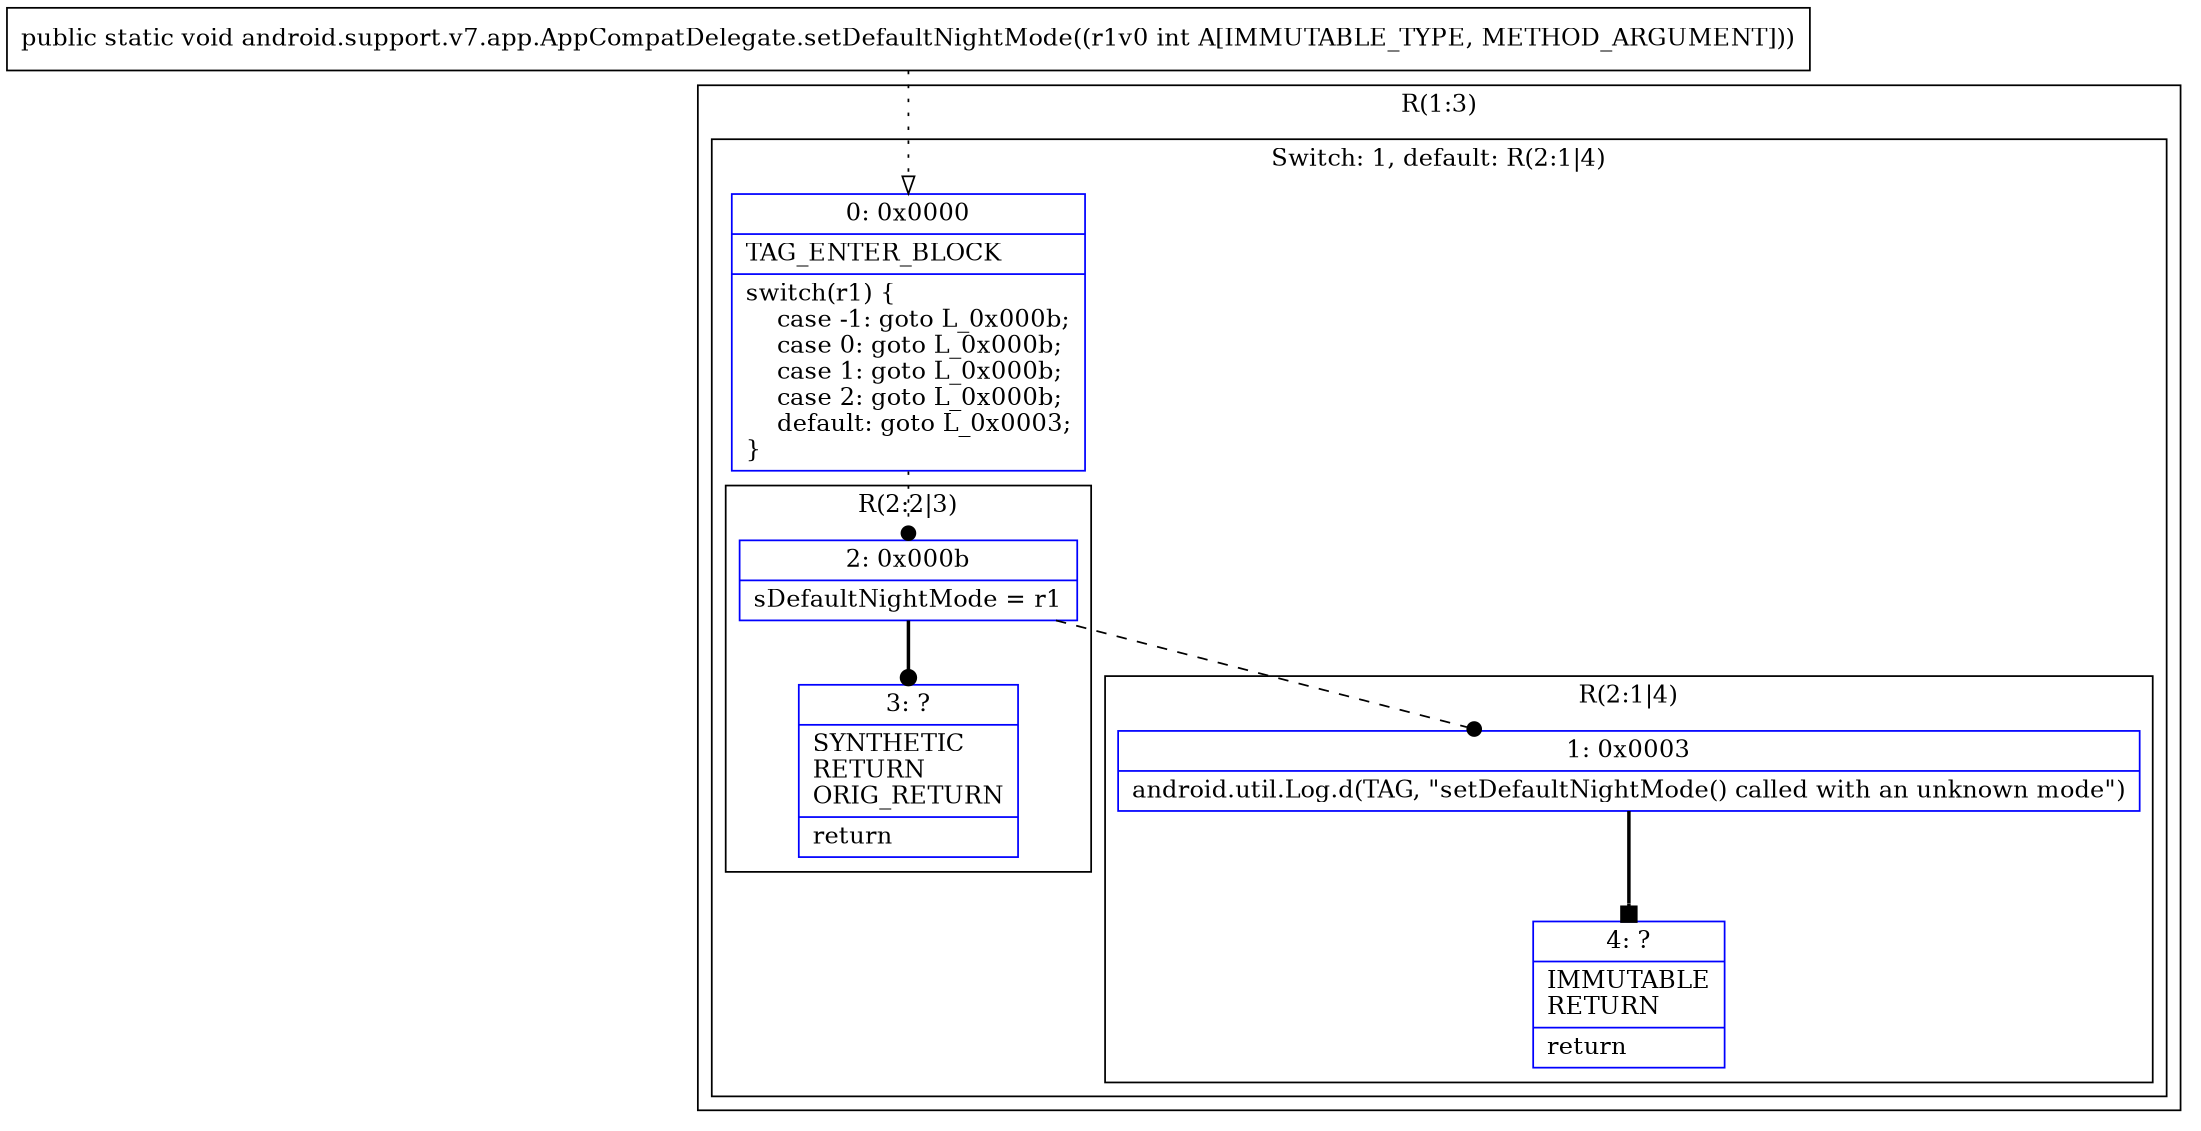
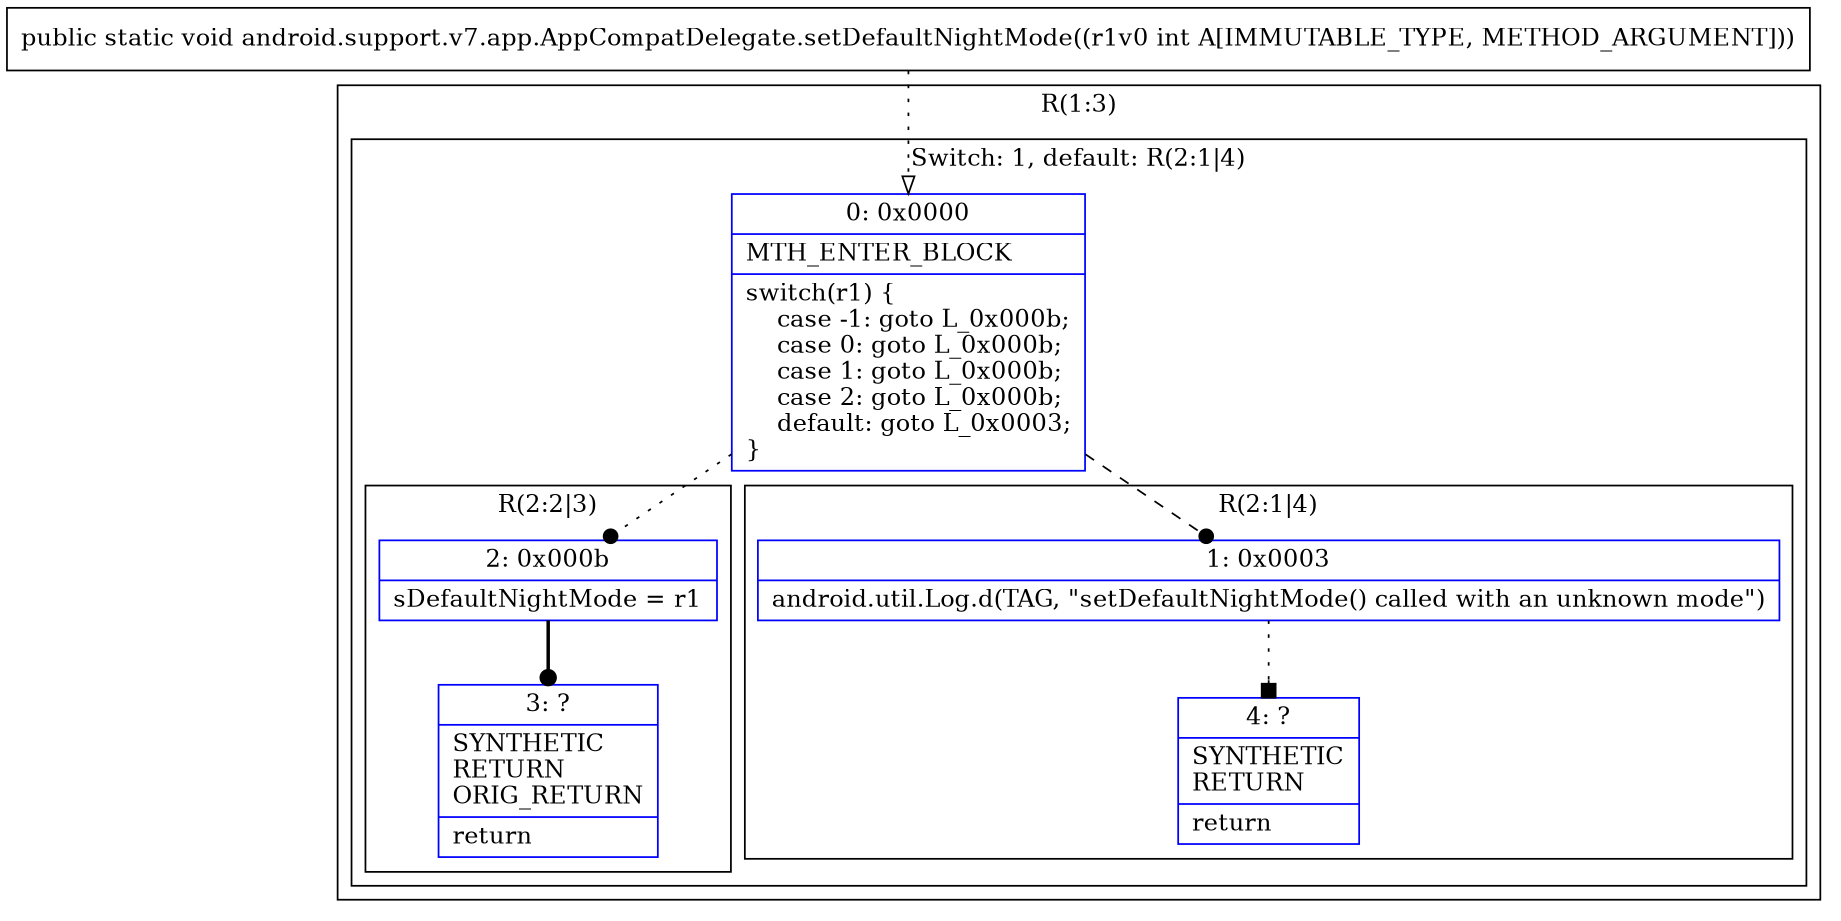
(874, 253) -> (880, 253)
(1220, 663) -> (1149, 497)
(1629, 857) -> (1269, 650)
(1629, 981) -> (1269, 757)
